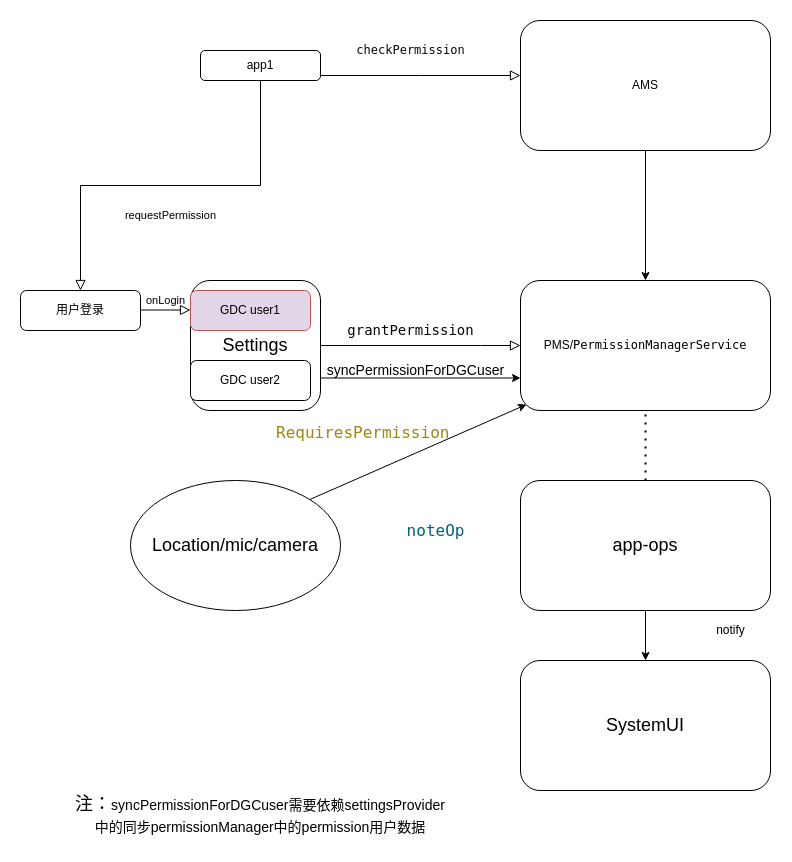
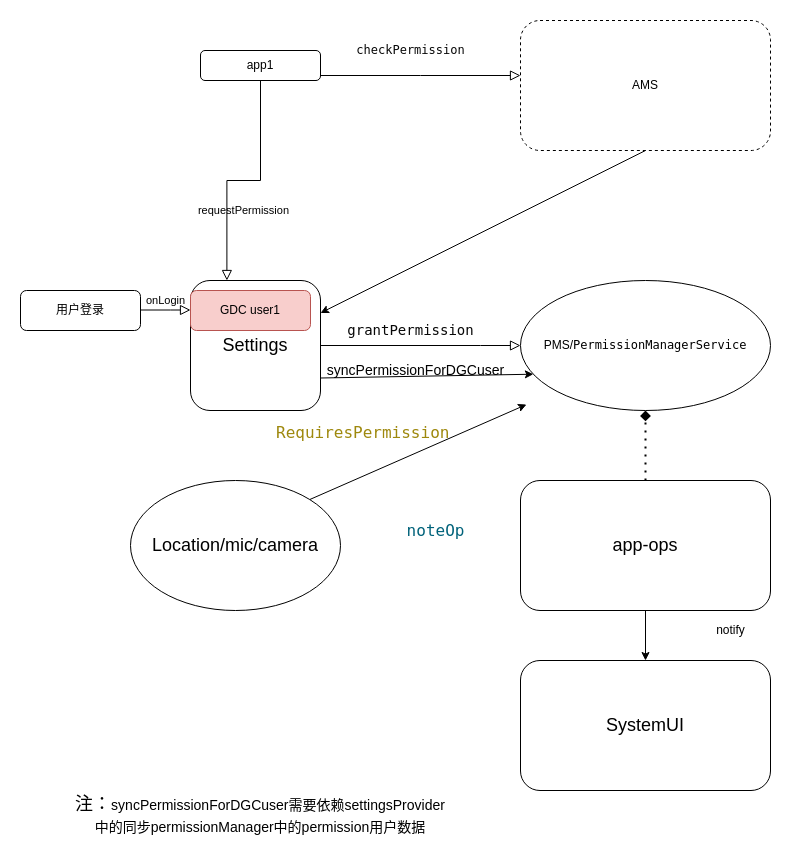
(646, 86) -> (646, 86)
(128, 186) -> (227, 207)
(646, 212) -> (486, 230)
(251, 311) -> (251, 311)
(646, 346) -> (646, 346)
(251, 381) -> none
(646, 417) -> (646, 421)
